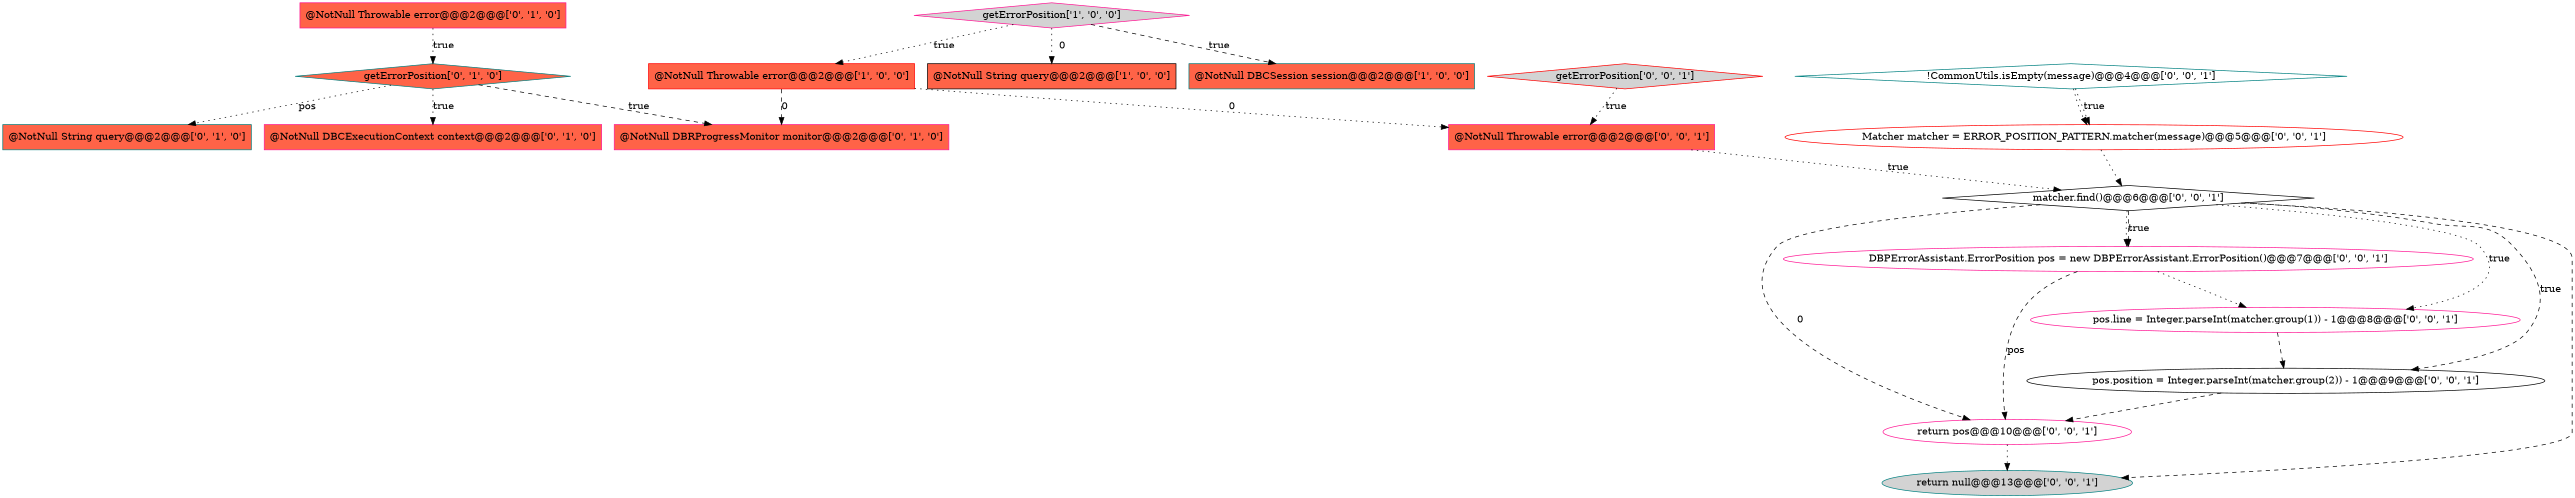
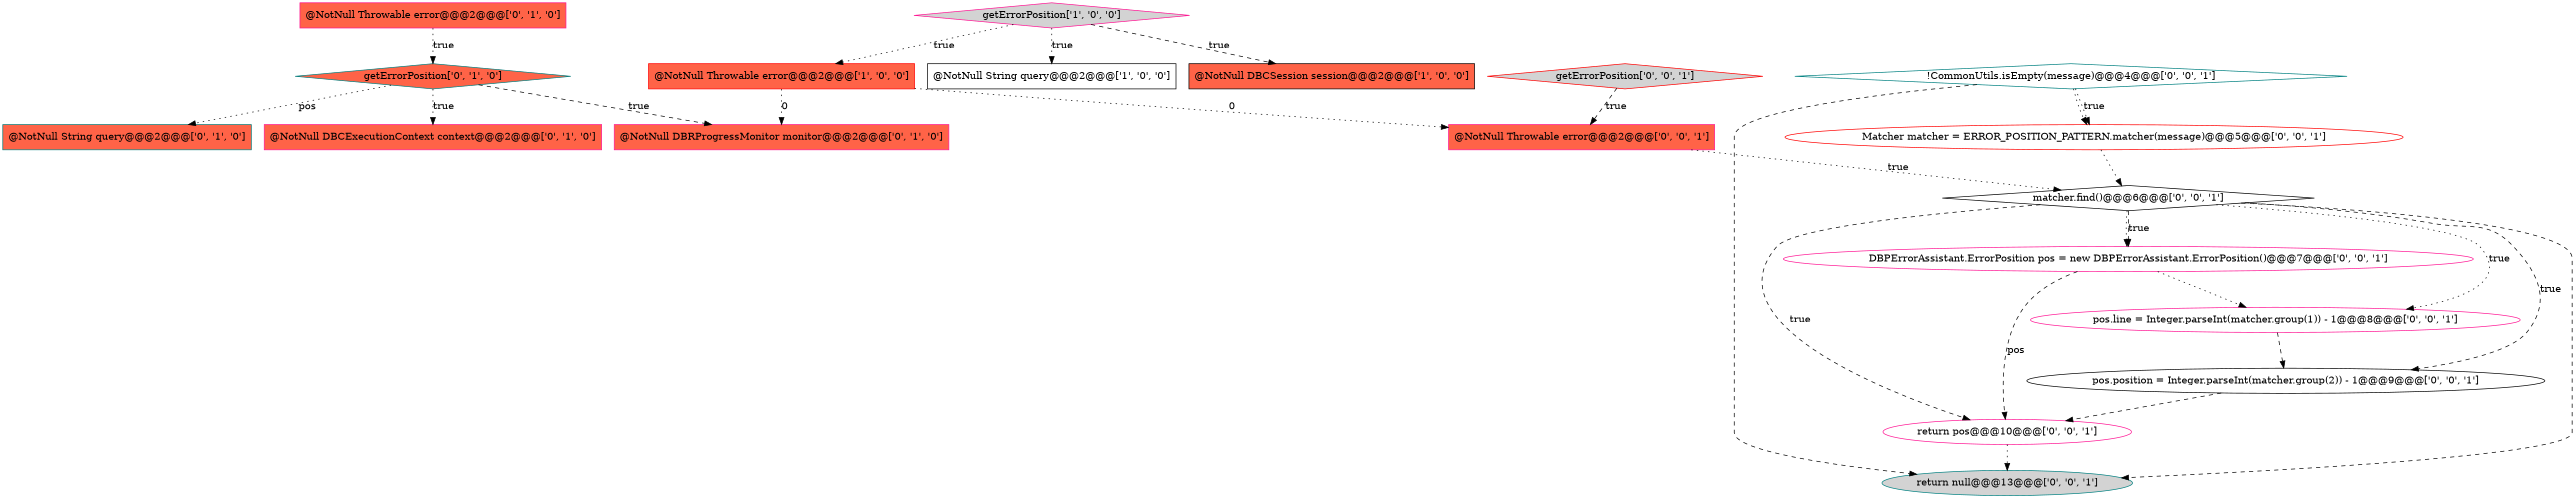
(1063, 46) -> (1063, 46)
(1052, 76) -> (1052, 76)
(1332, 76) -> (1332, 76)
(782, 103) -> (782, 103)
(1606, 103) -> (1606, 103)
none -> (1734, 250)
(1800, 320) -> (1800, 320)
